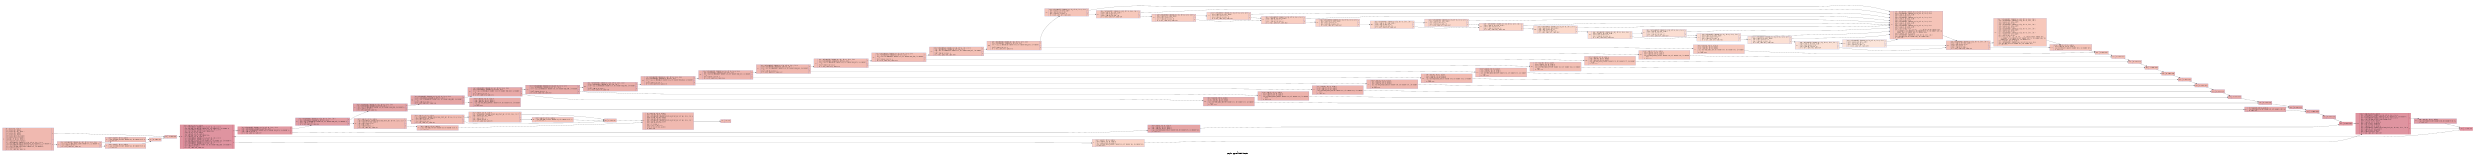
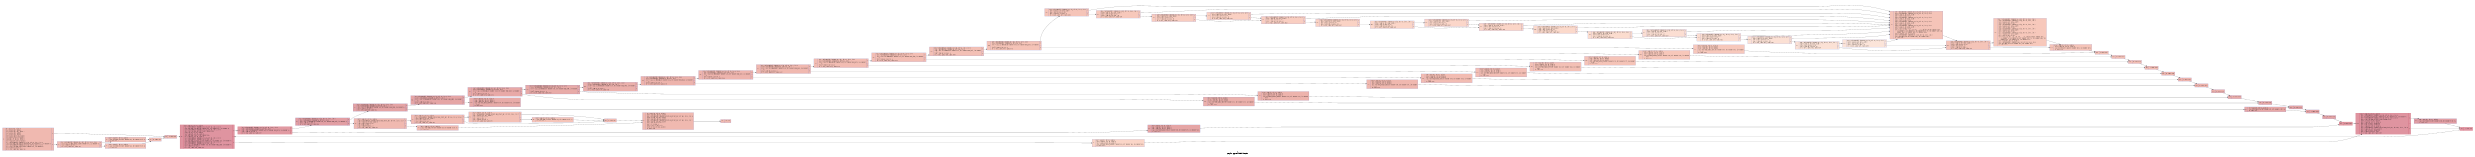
(1338, 90) -> none
